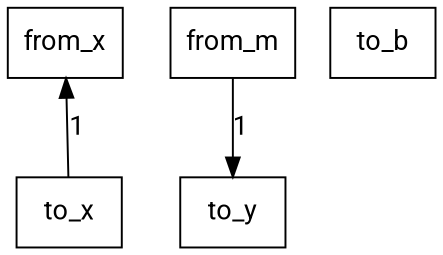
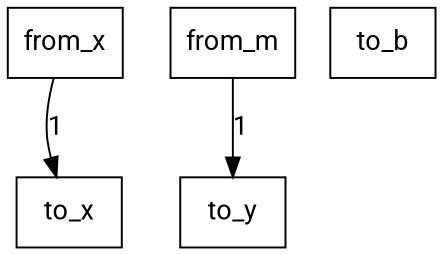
(67, 137) -> (47, 118)
